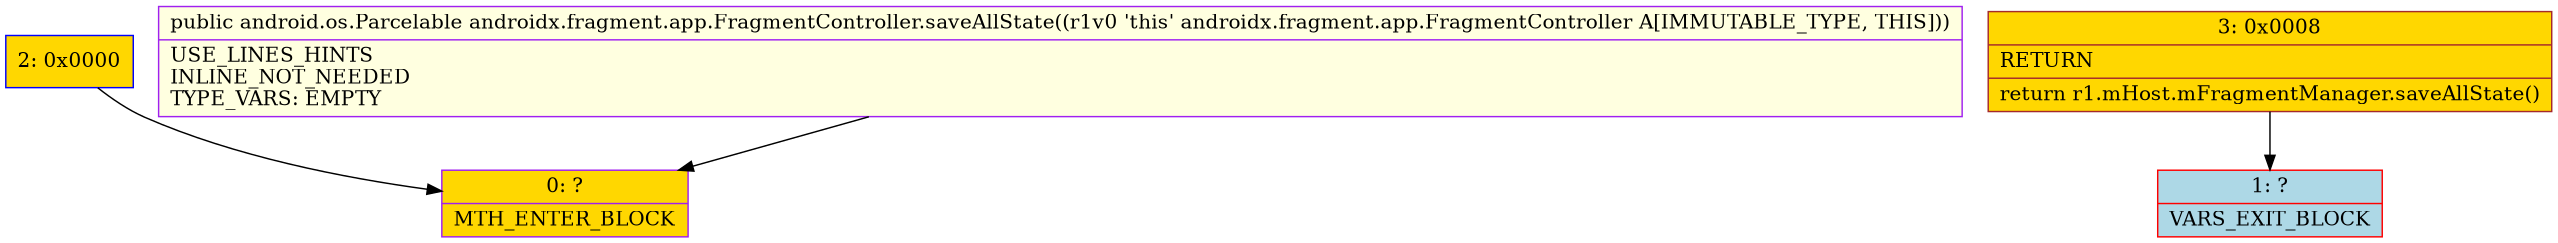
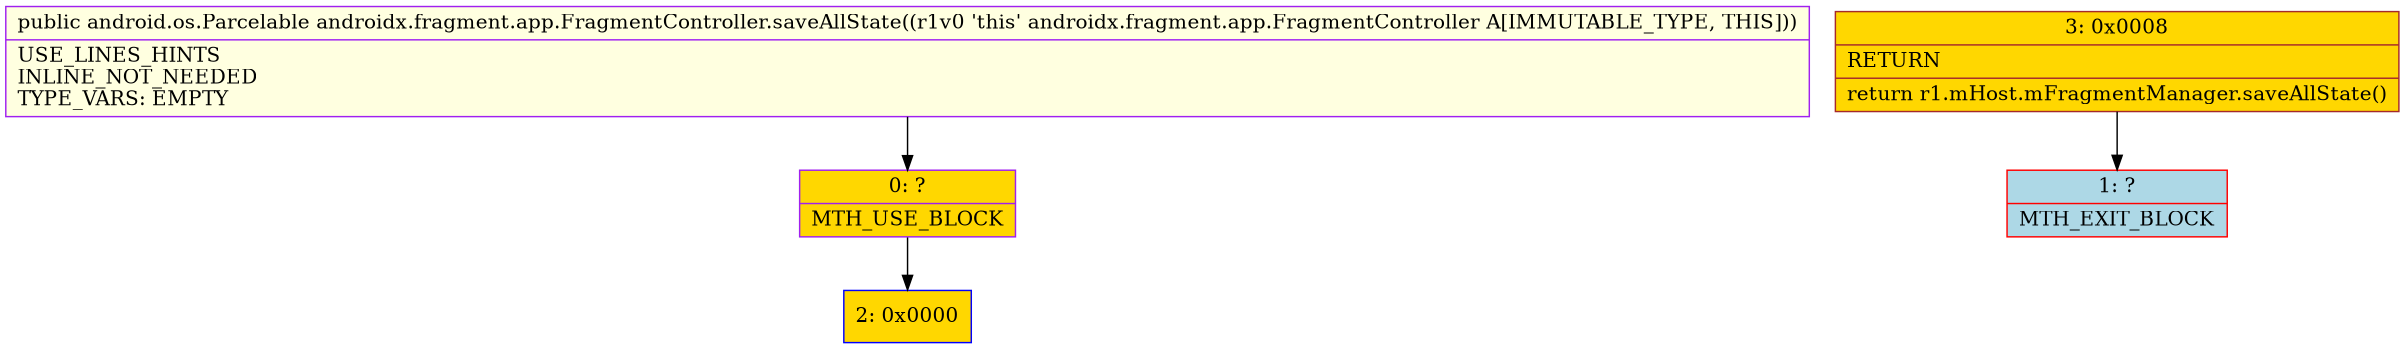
(257, 156) -> (908, 256)
(565, 219) -> (908, 219)
(2270, 219) -> (2117, 219)
